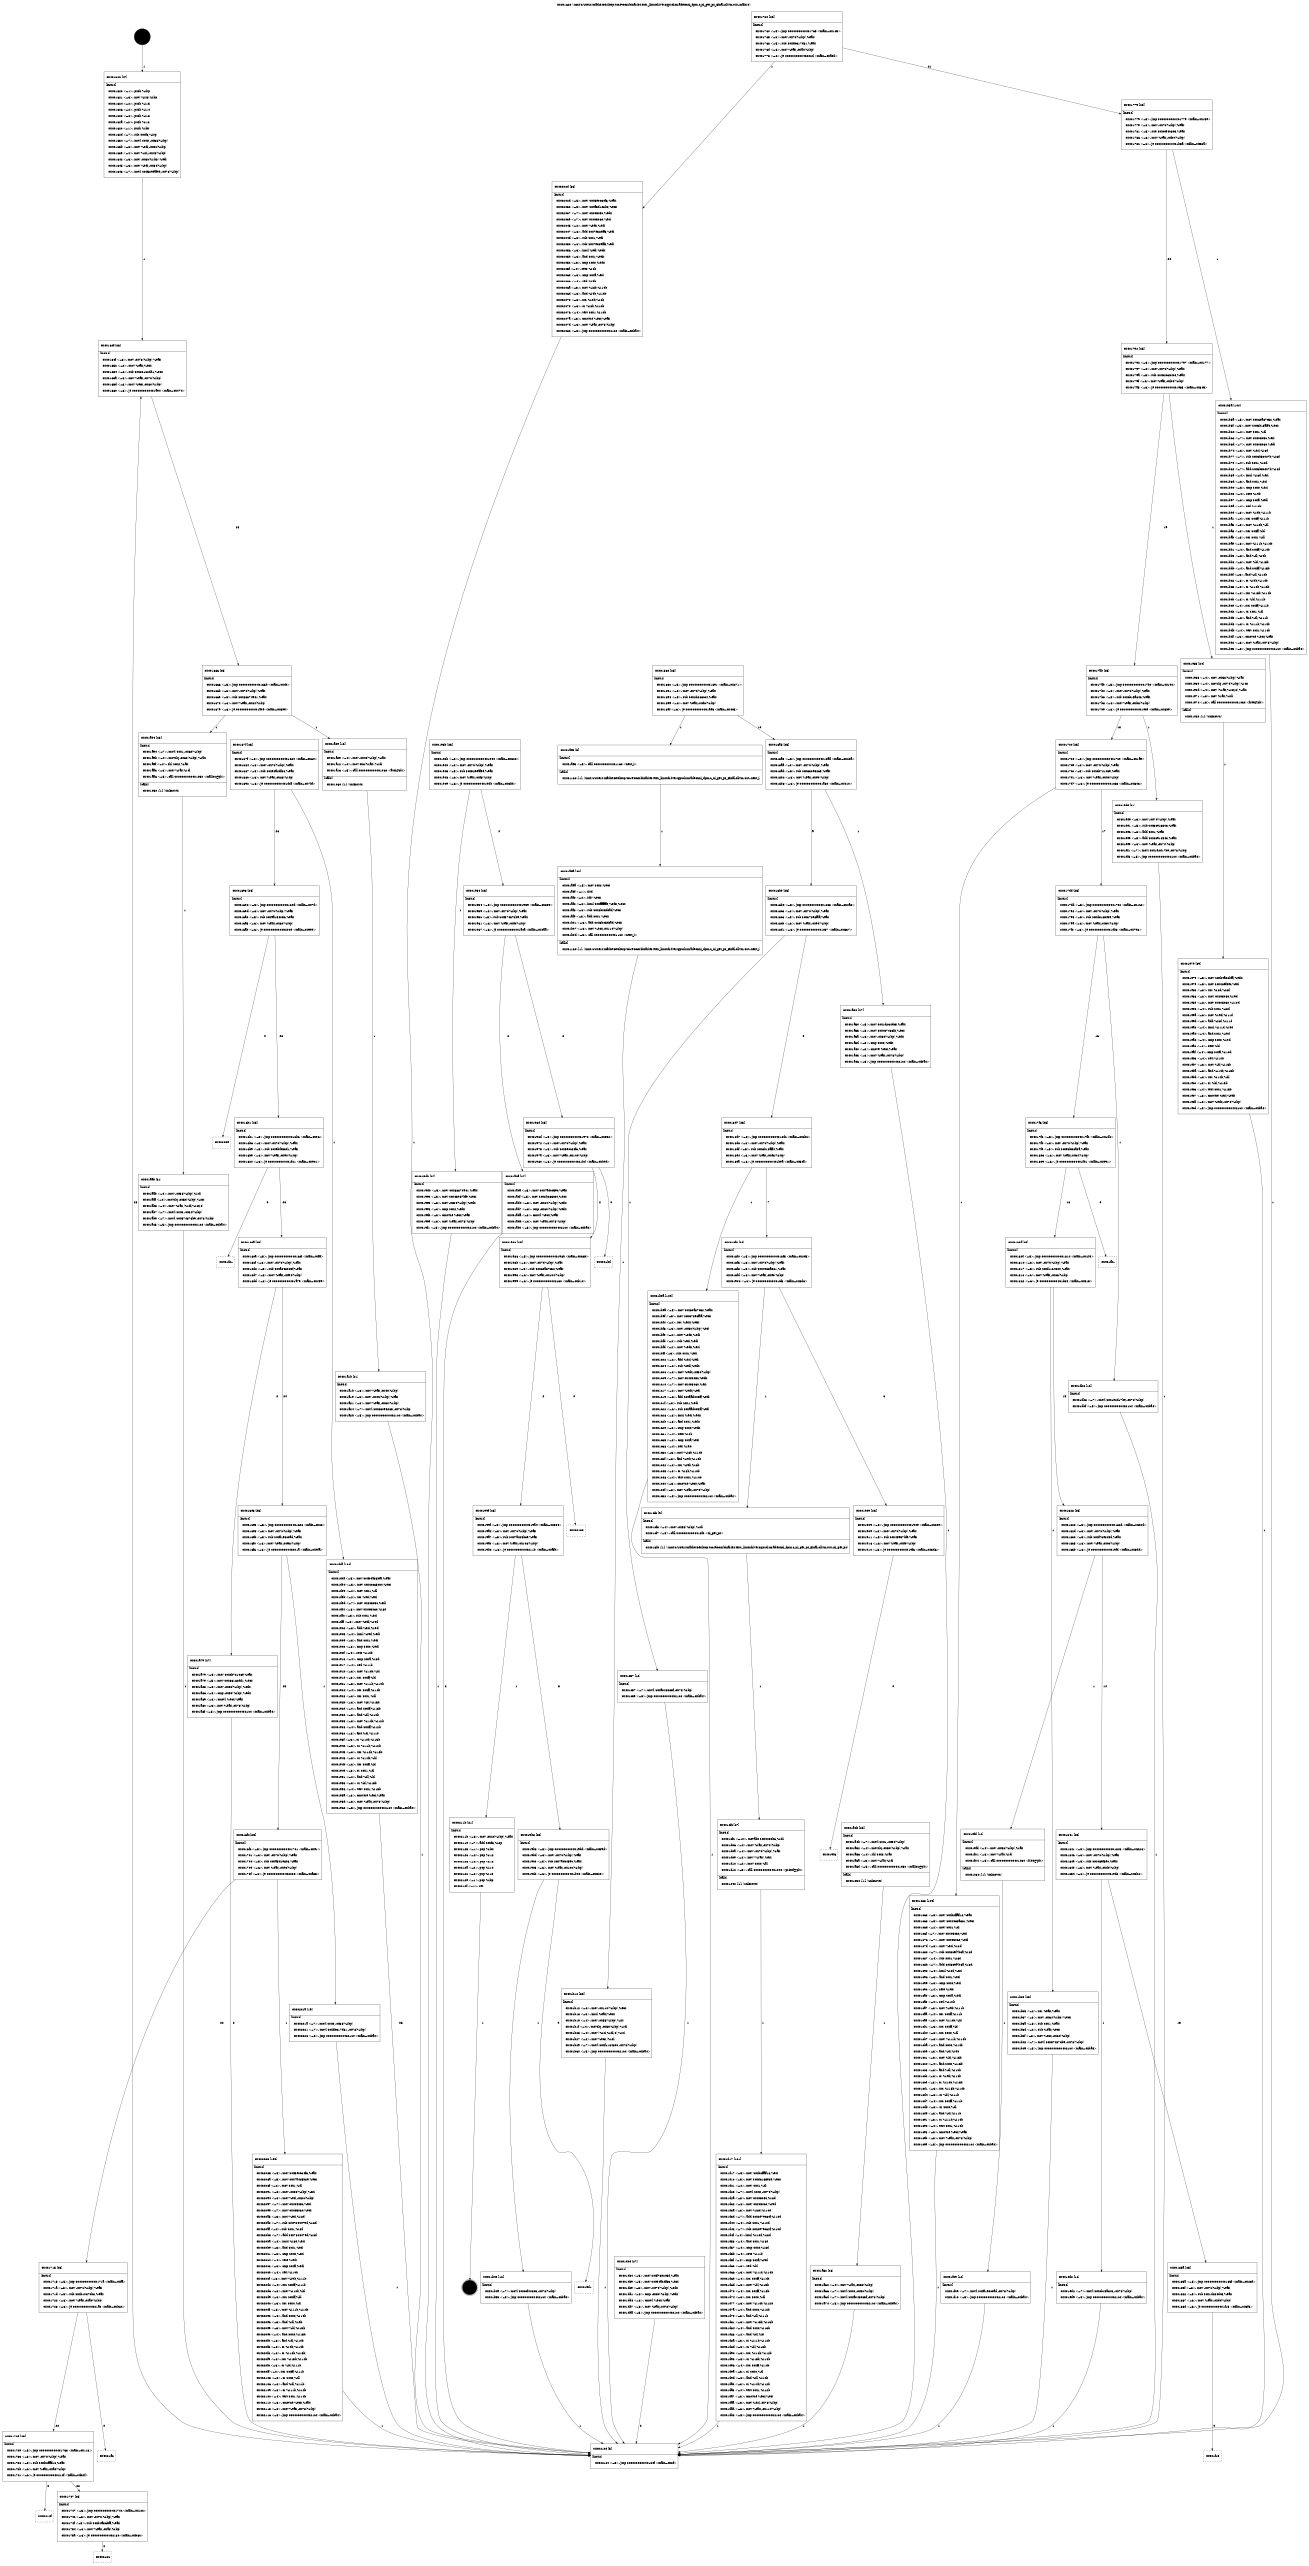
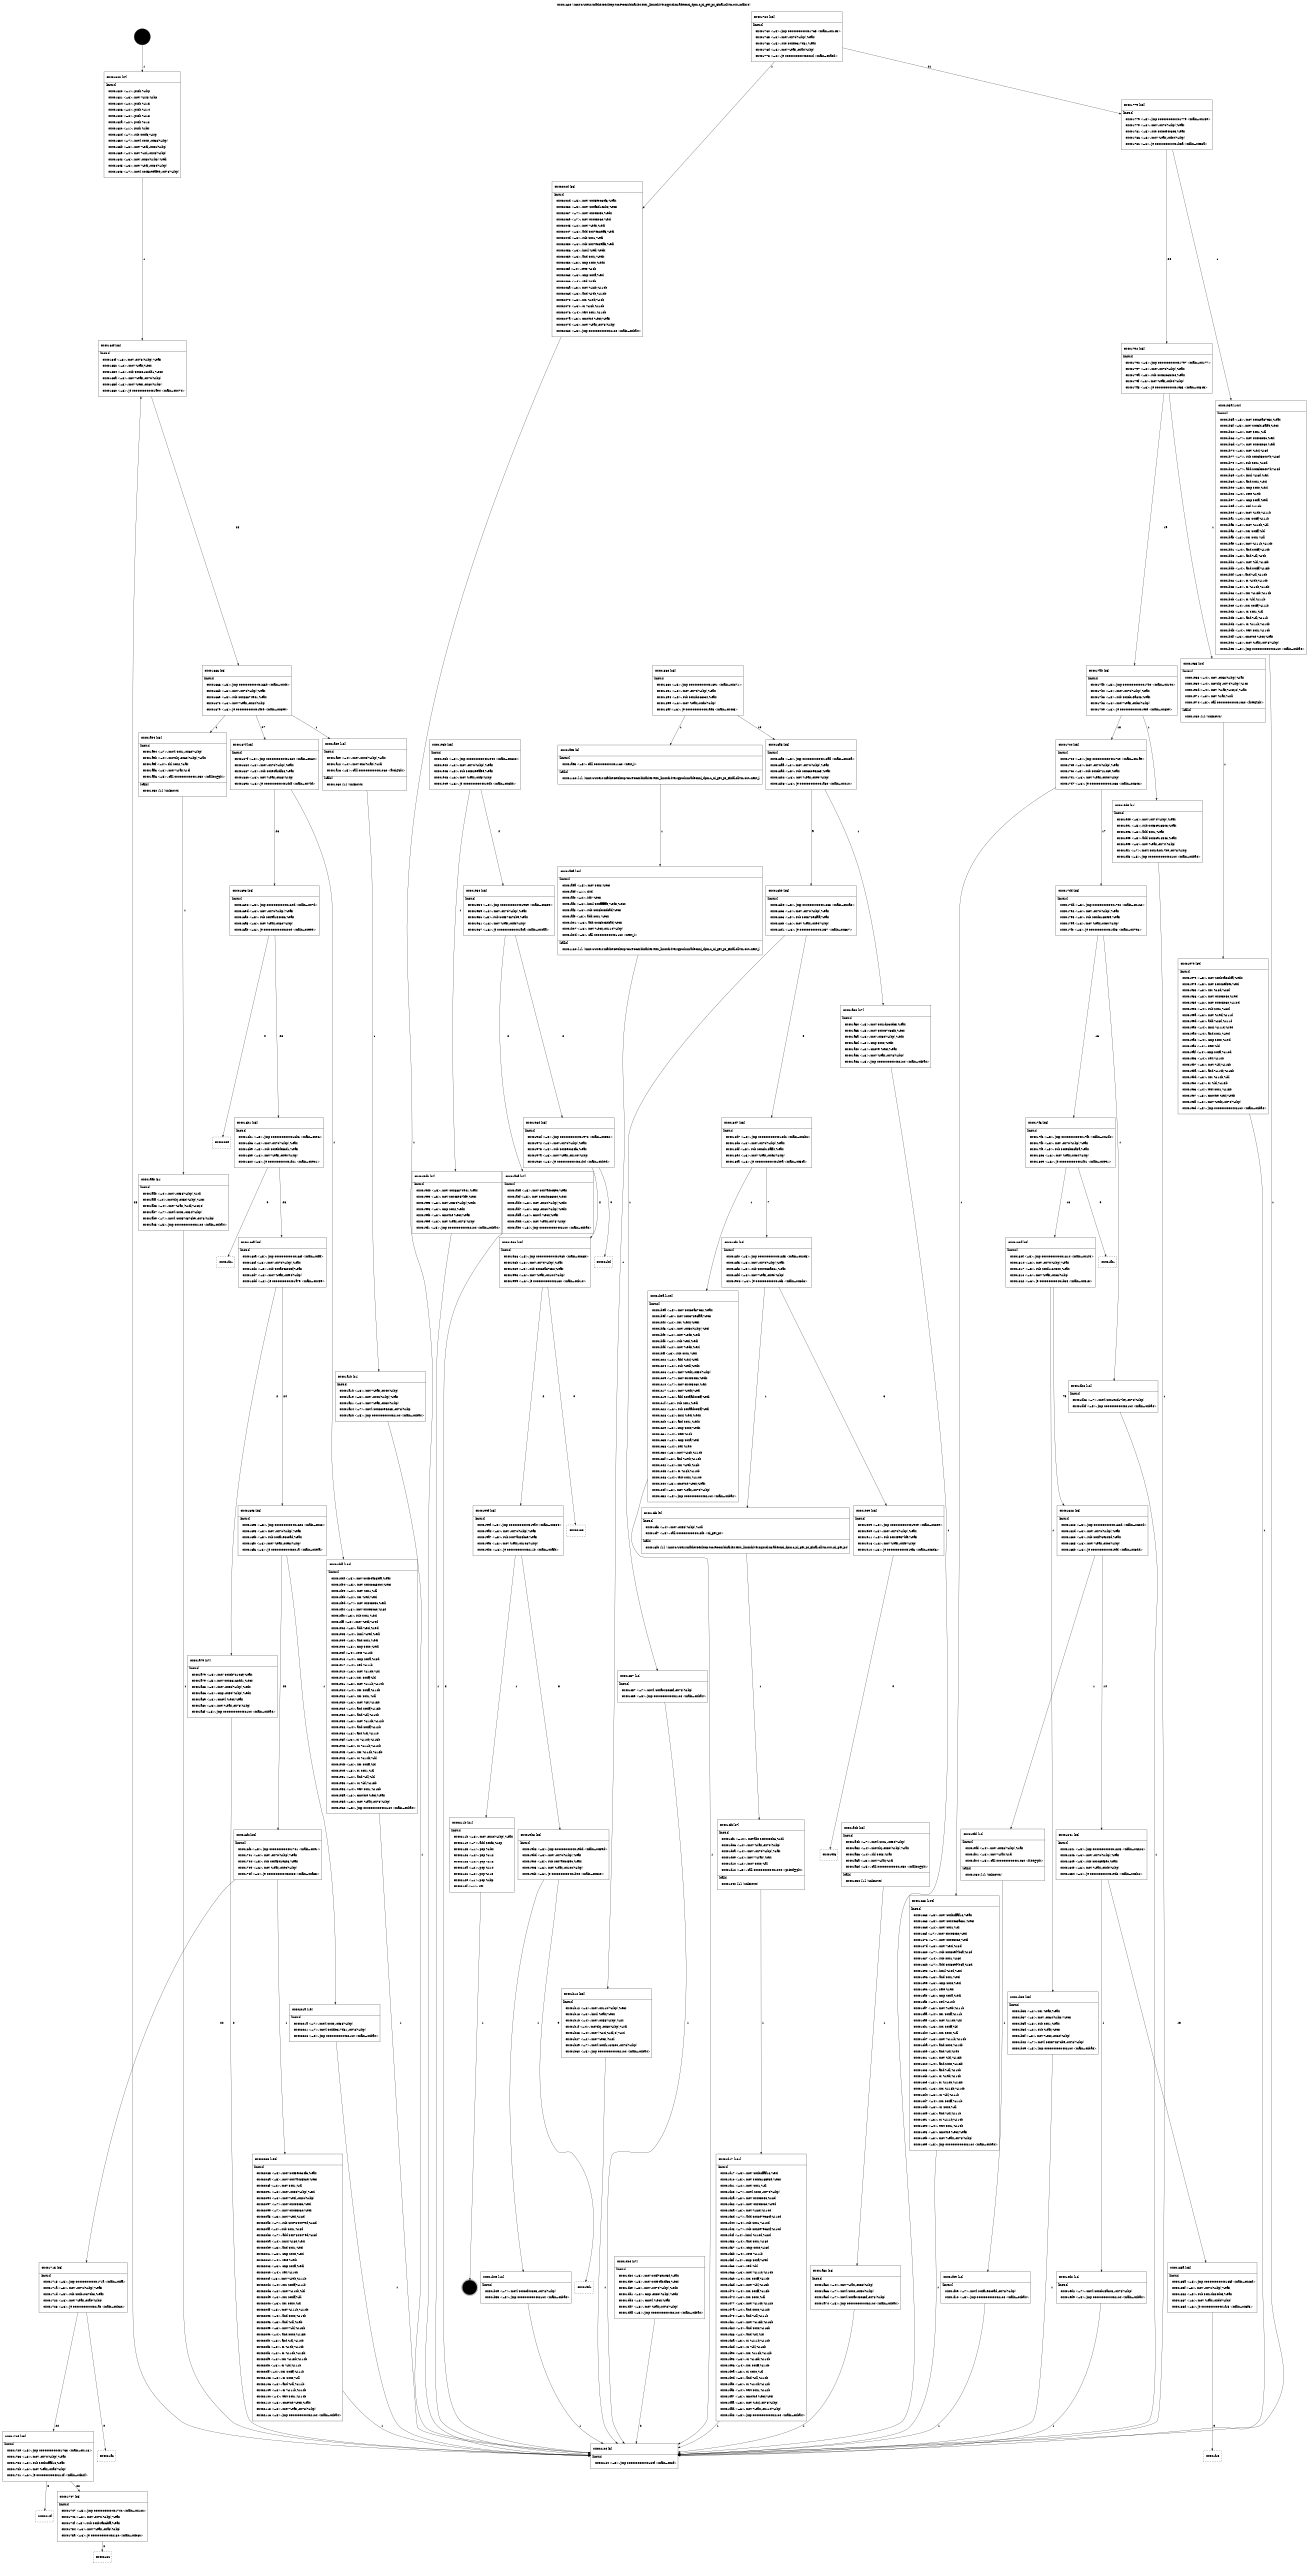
none -> (260, 727)
(1064, 1396) -> (1064, 1396)
(400, 2023) -> (400, 2023)
